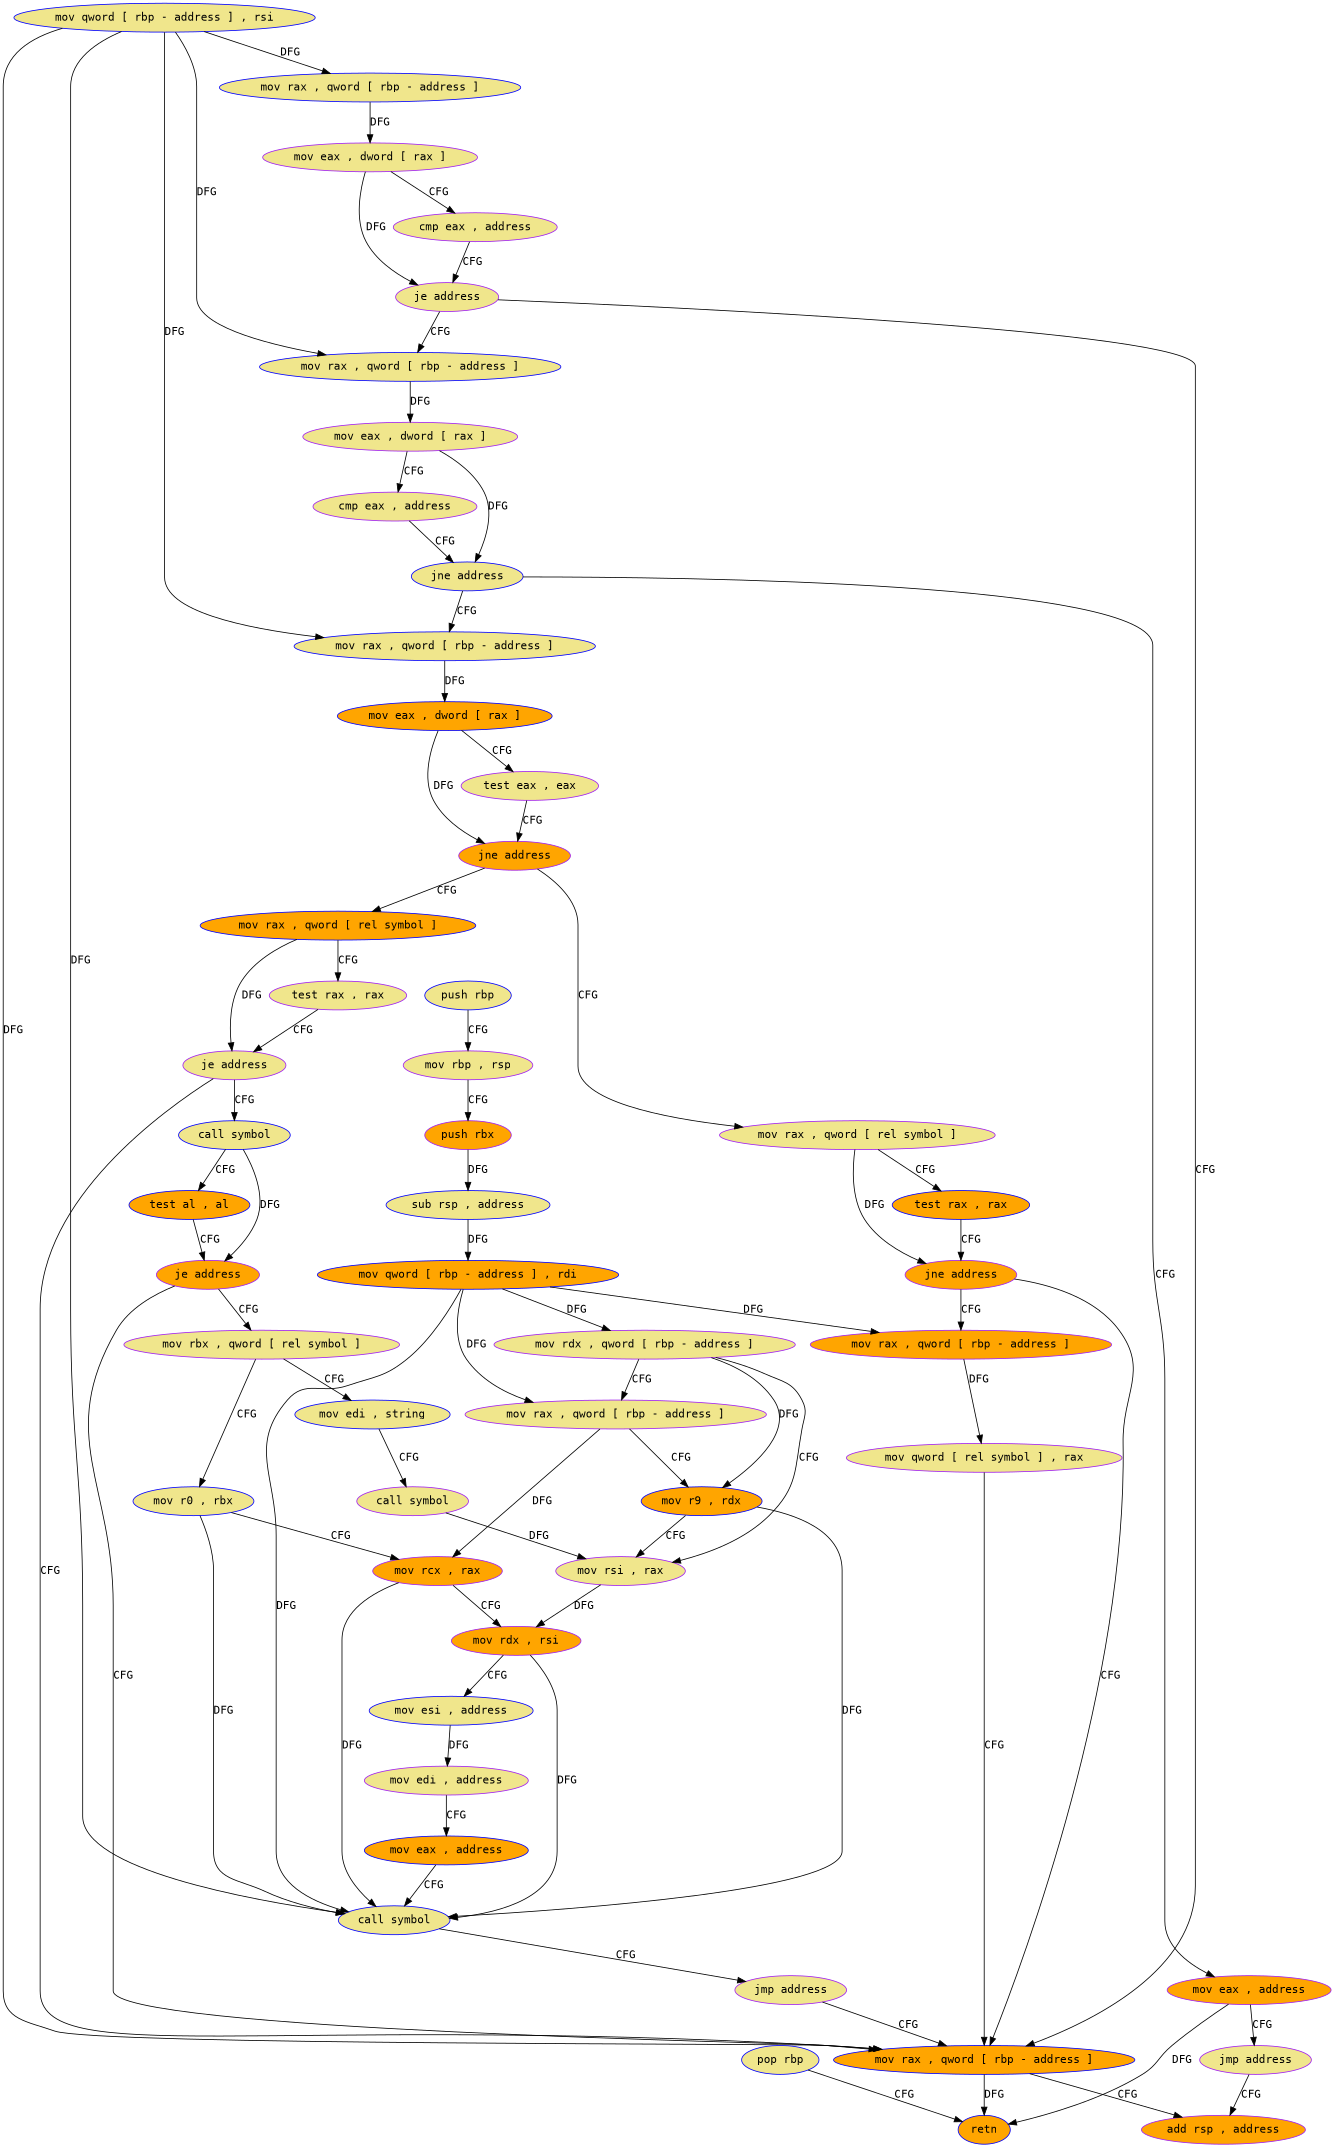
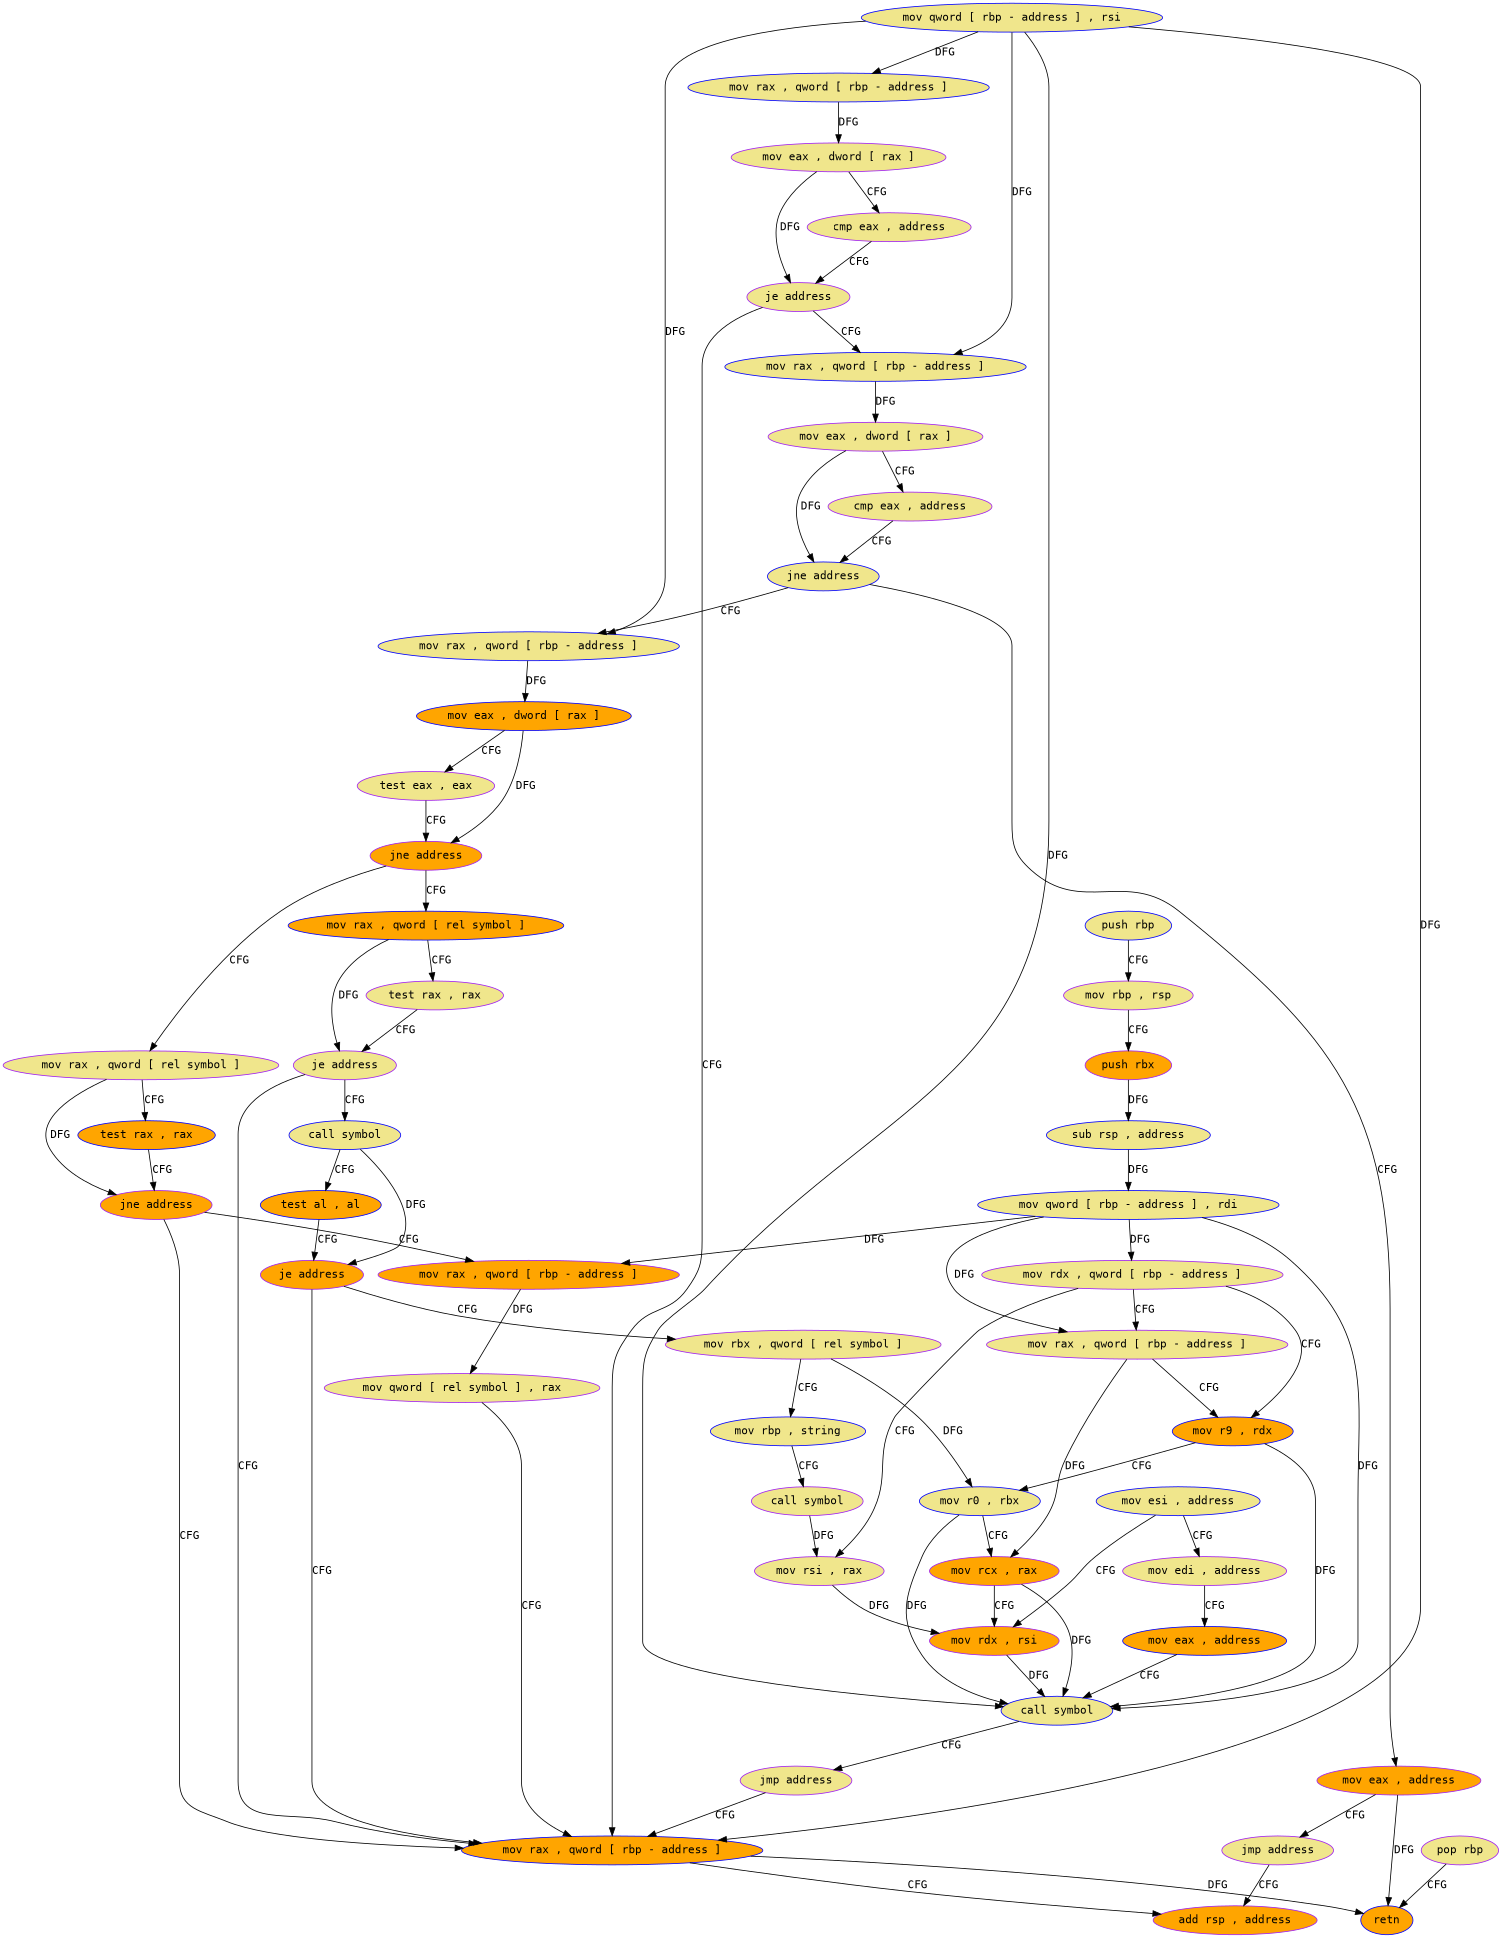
(468, 1275) -> (1128, 1205)
(247, 1414) -> (953, 1431)
(372, 1414) -> (788, 1431)
(789, 1414) -> (1311, 1345)
(664, 1534) -> (1112, 1466)
(487, 1673) -> (1085, 1566)
(459, 1746) -> (1203, 1536)
(780, 2060) -> (1460, 1850)
